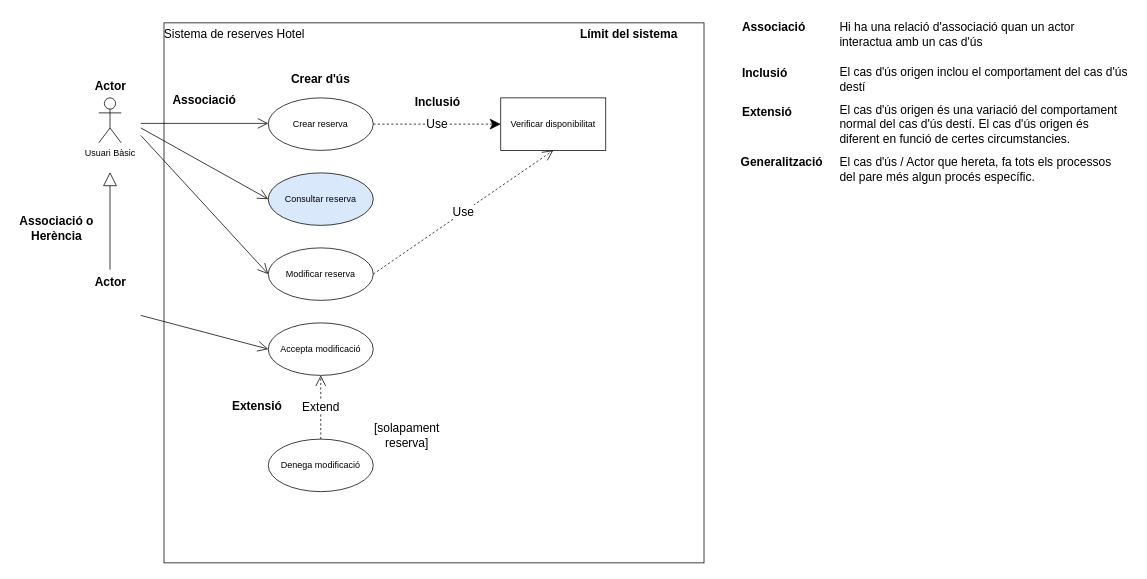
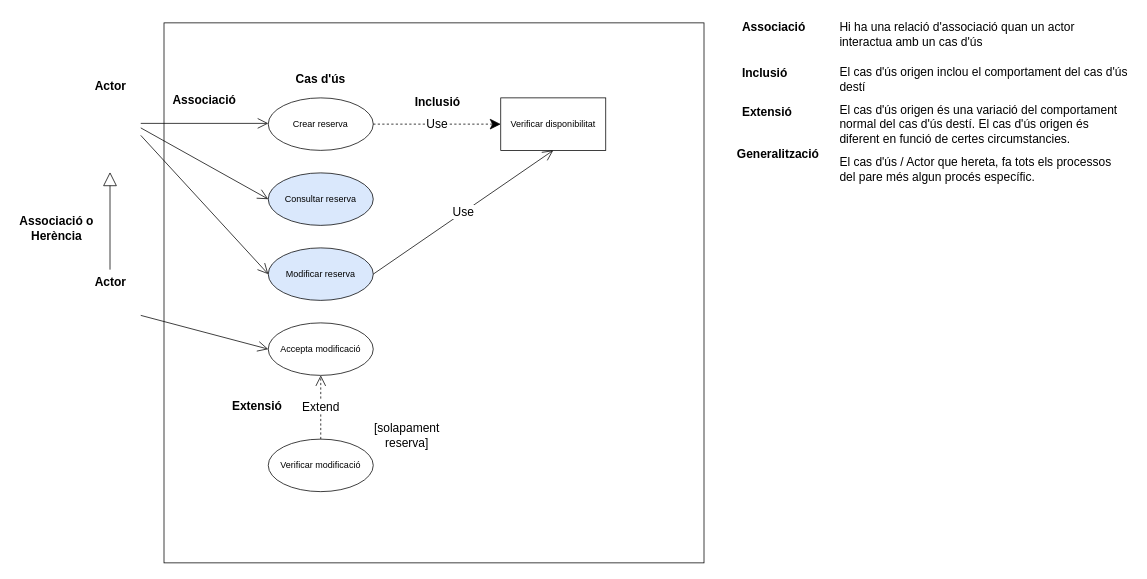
(234, 34) -> none
(629, 34) -> none
(321, 79) -> (321, 79)
(110, 120) -> none
(782, 162) -> (778, 154)
(412, 247) -> (412, 247)
(321, 274) -> (321, 274)
(321, 465) -> (321, 465)
